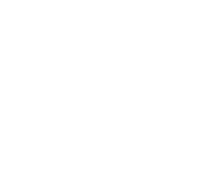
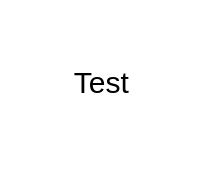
none -> (101, 84)
